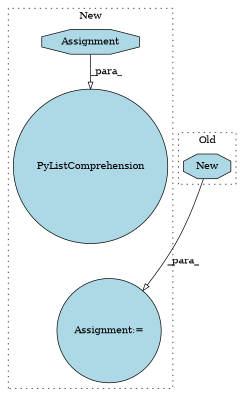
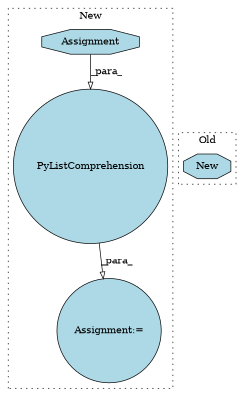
(180, 235) -> (101, 257)
